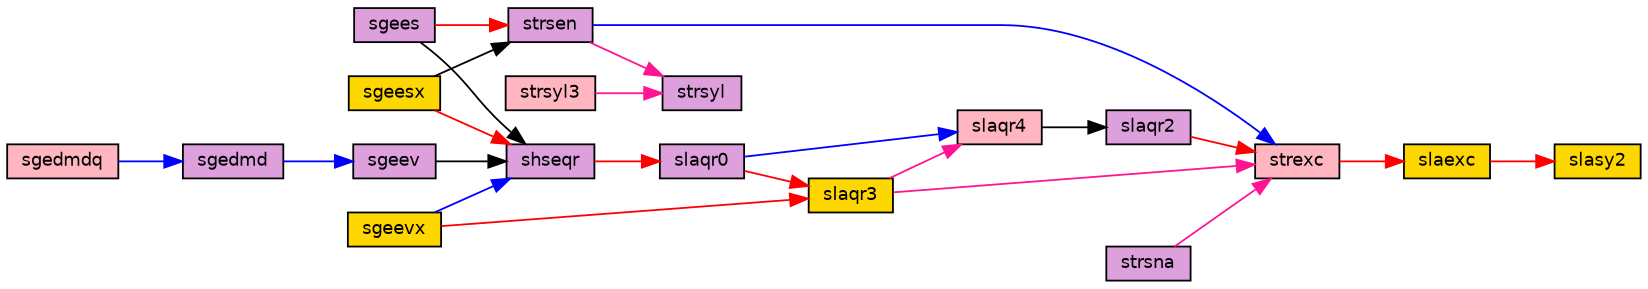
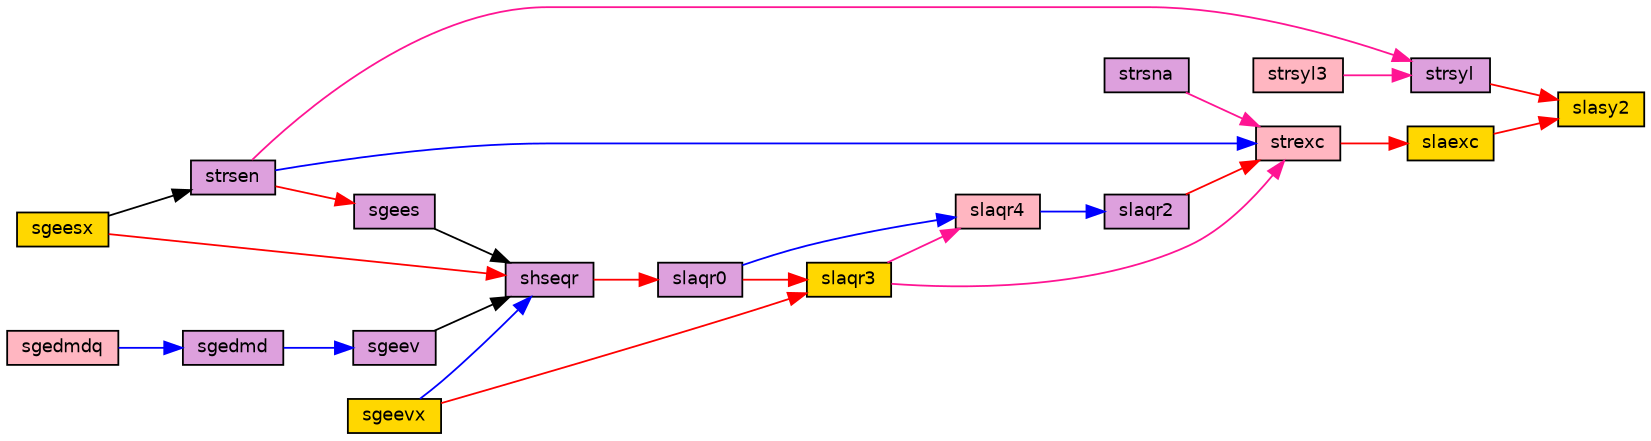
(462, 25) -> (306, 193)
none -> (1515, 90)
(1065, 127) -> (1063, 212)
